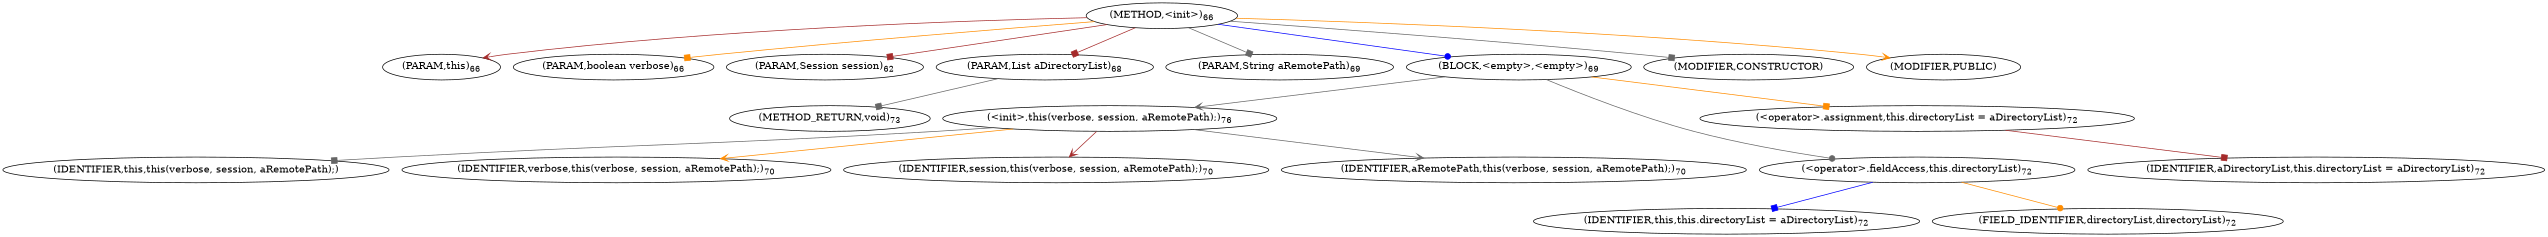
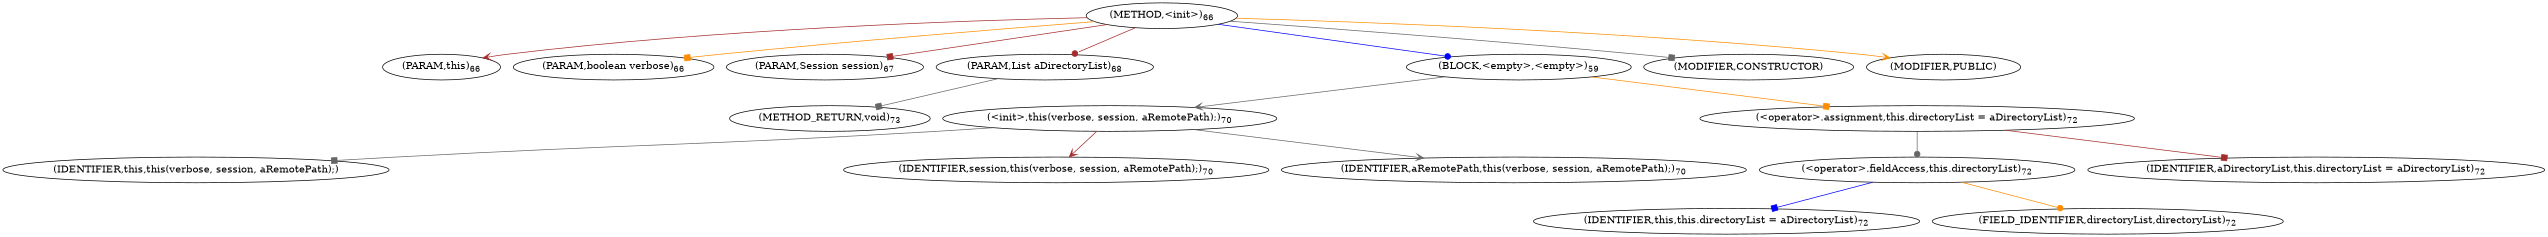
(1107, 40) -> (1107, 40)
(889, 66) -> (889, 66)
(1594, 66) -> (1594, 66)
(1280, 67) -> none
(1227, 117) -> (1227, 117)
(1685, 129) -> (1917, 141)
(616, 170) -> none
